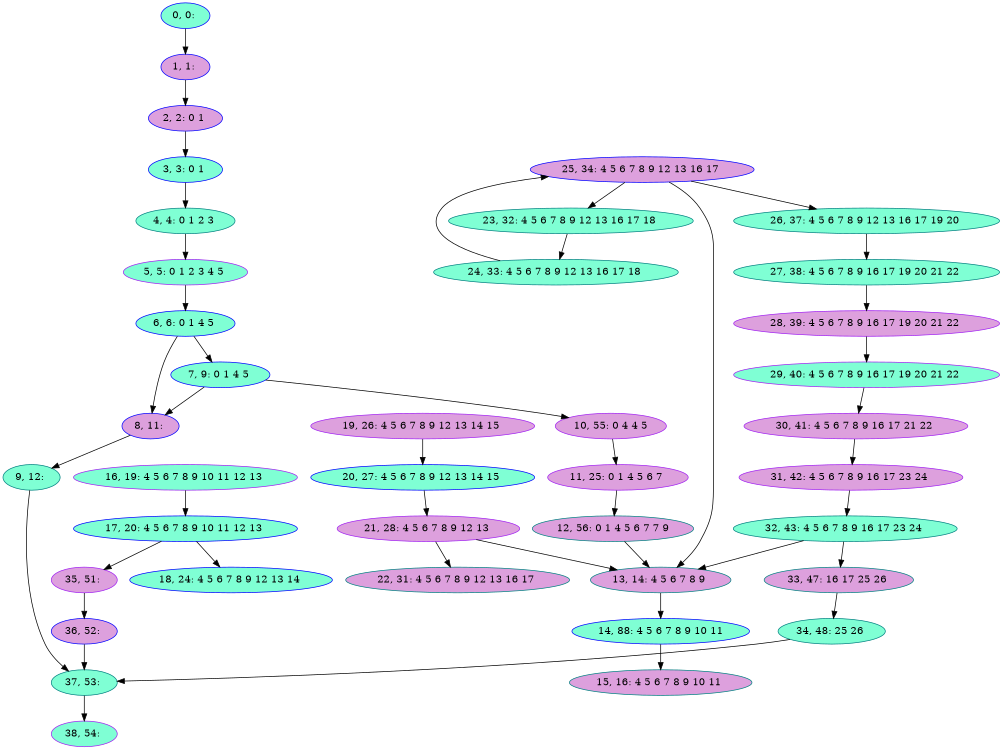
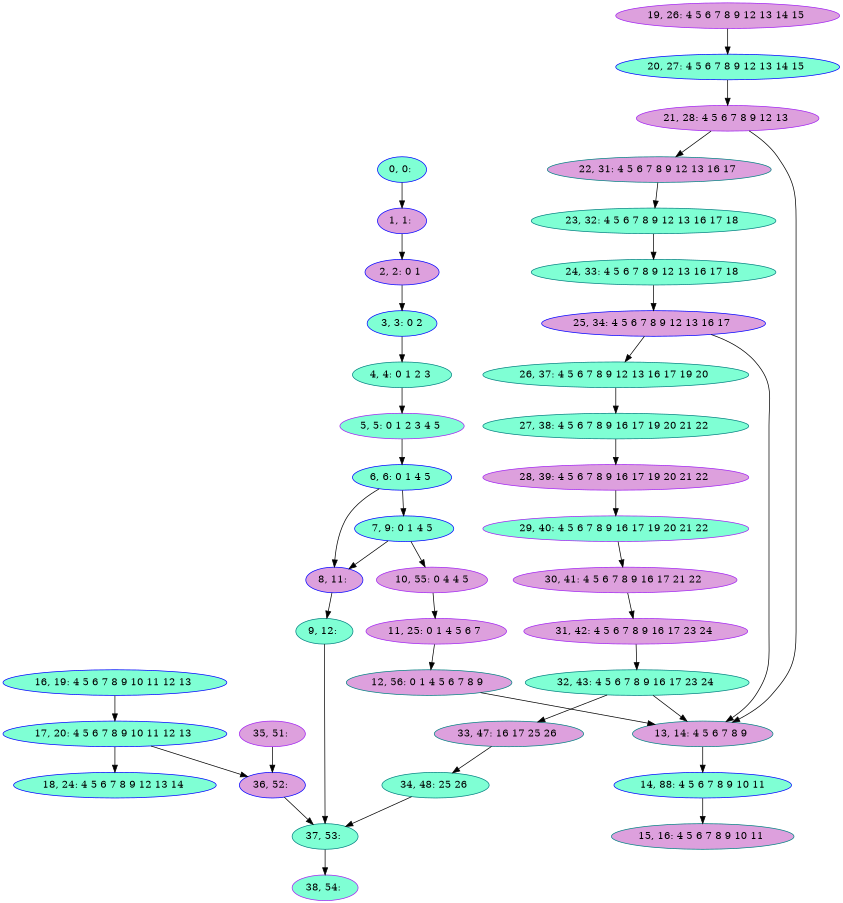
(185, 170) -> (402, 323)
(610, 193) -> (657, 192)
(185, 477) -> (115, 683)
(613, 529) -> (429, 683)
(136, 554) -> (196, 760)
